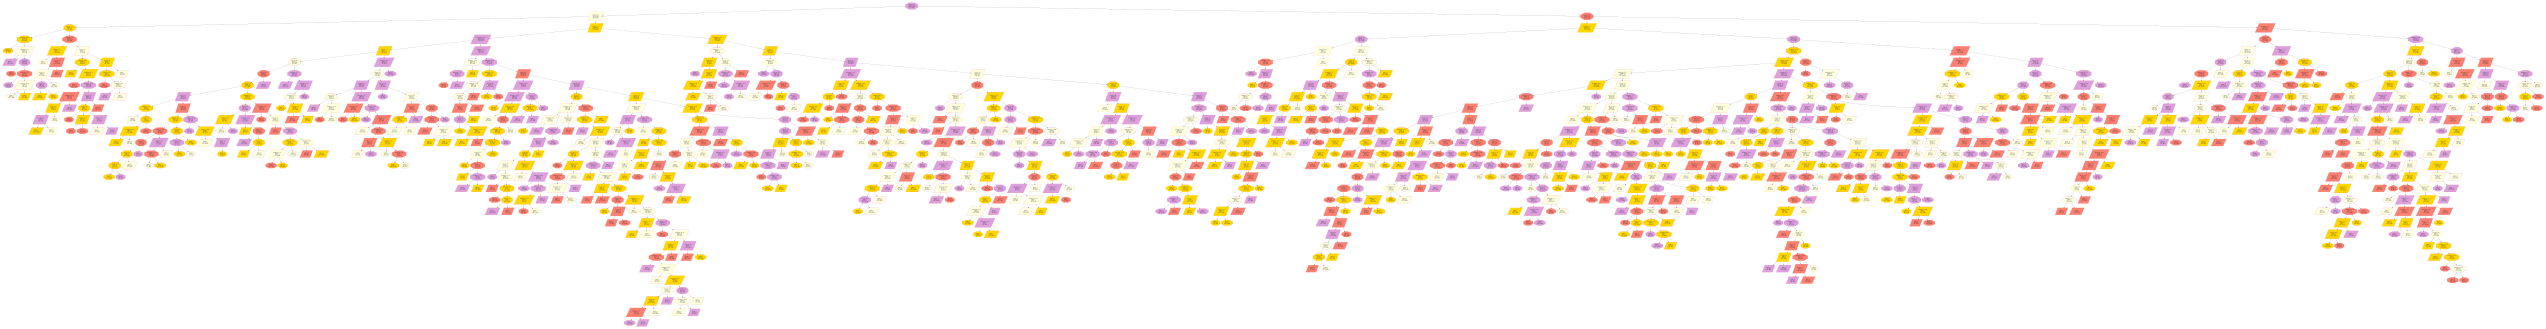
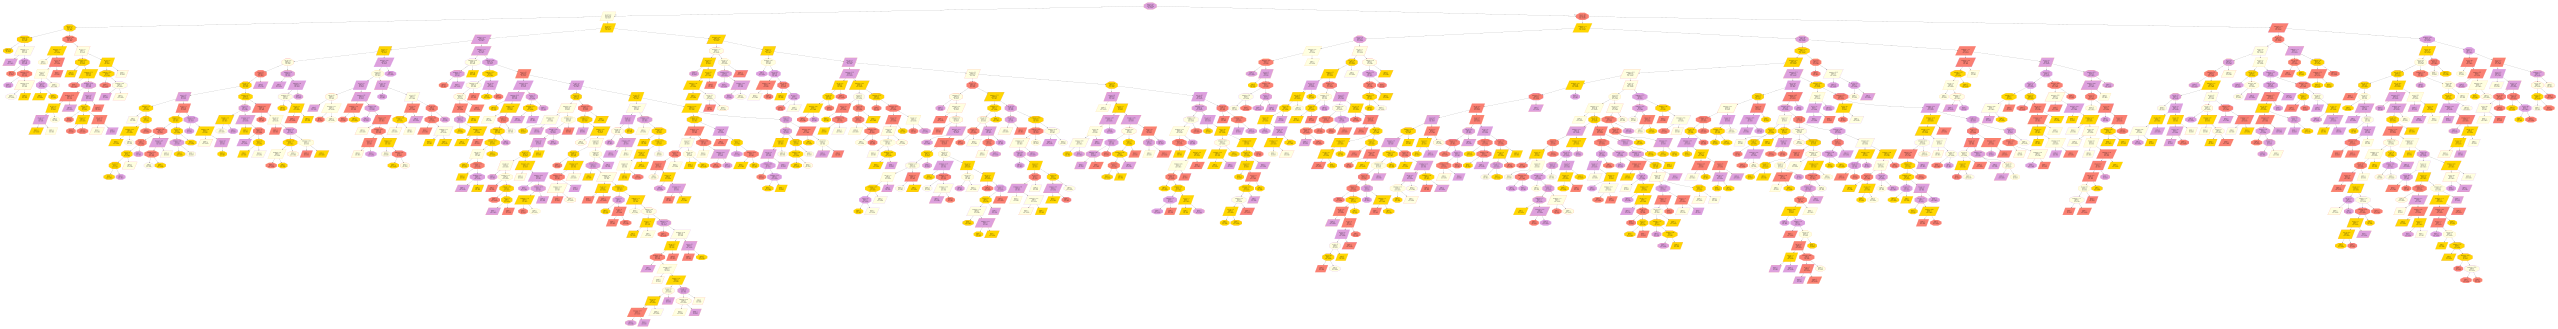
(2223, 85) -> (2238, 85)
(99, 120) -> (99, 120)
(1162, 143) -> (1161, 143)
(618, 200) -> (619, 200)
